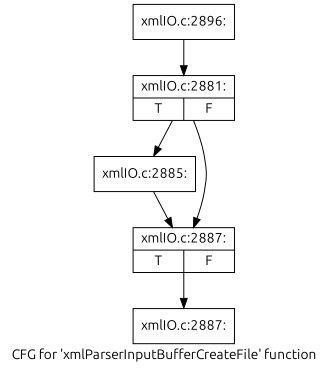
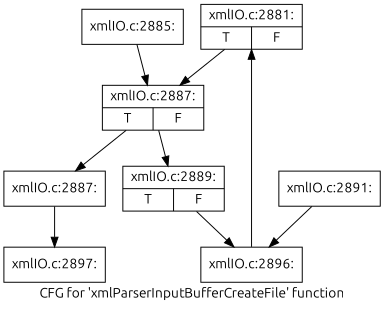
(165, 134) -> none
none -> (174, 189)
none -> (330, 189)
none -> (55, 265)
